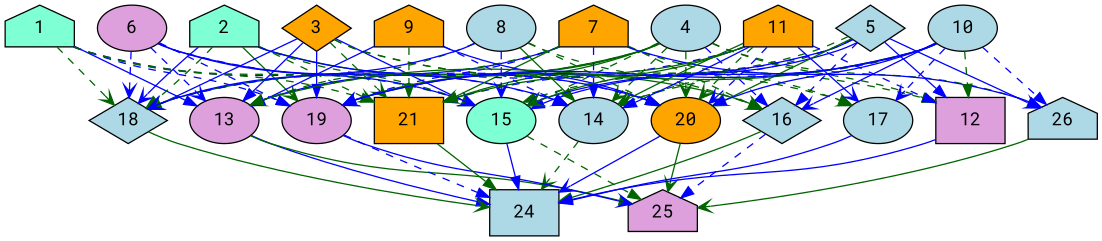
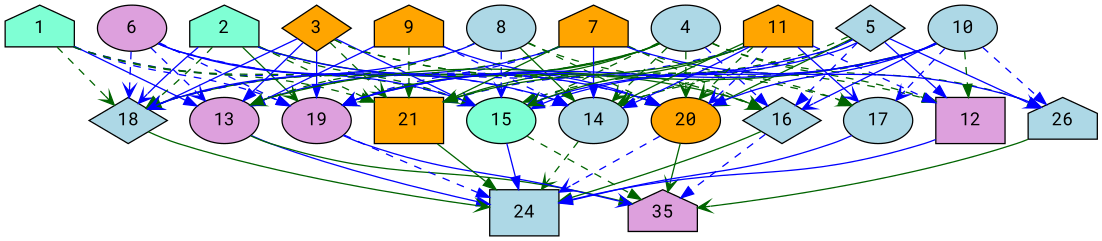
(594, 66) -> (594, 66)
(615, 161) -> (615, 161)
(663, 213) -> (663, 213)
